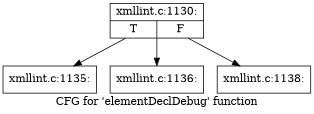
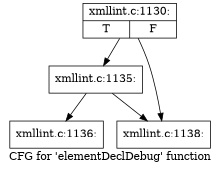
(157, 48) -> (78, 104)
none -> (127, 105)
